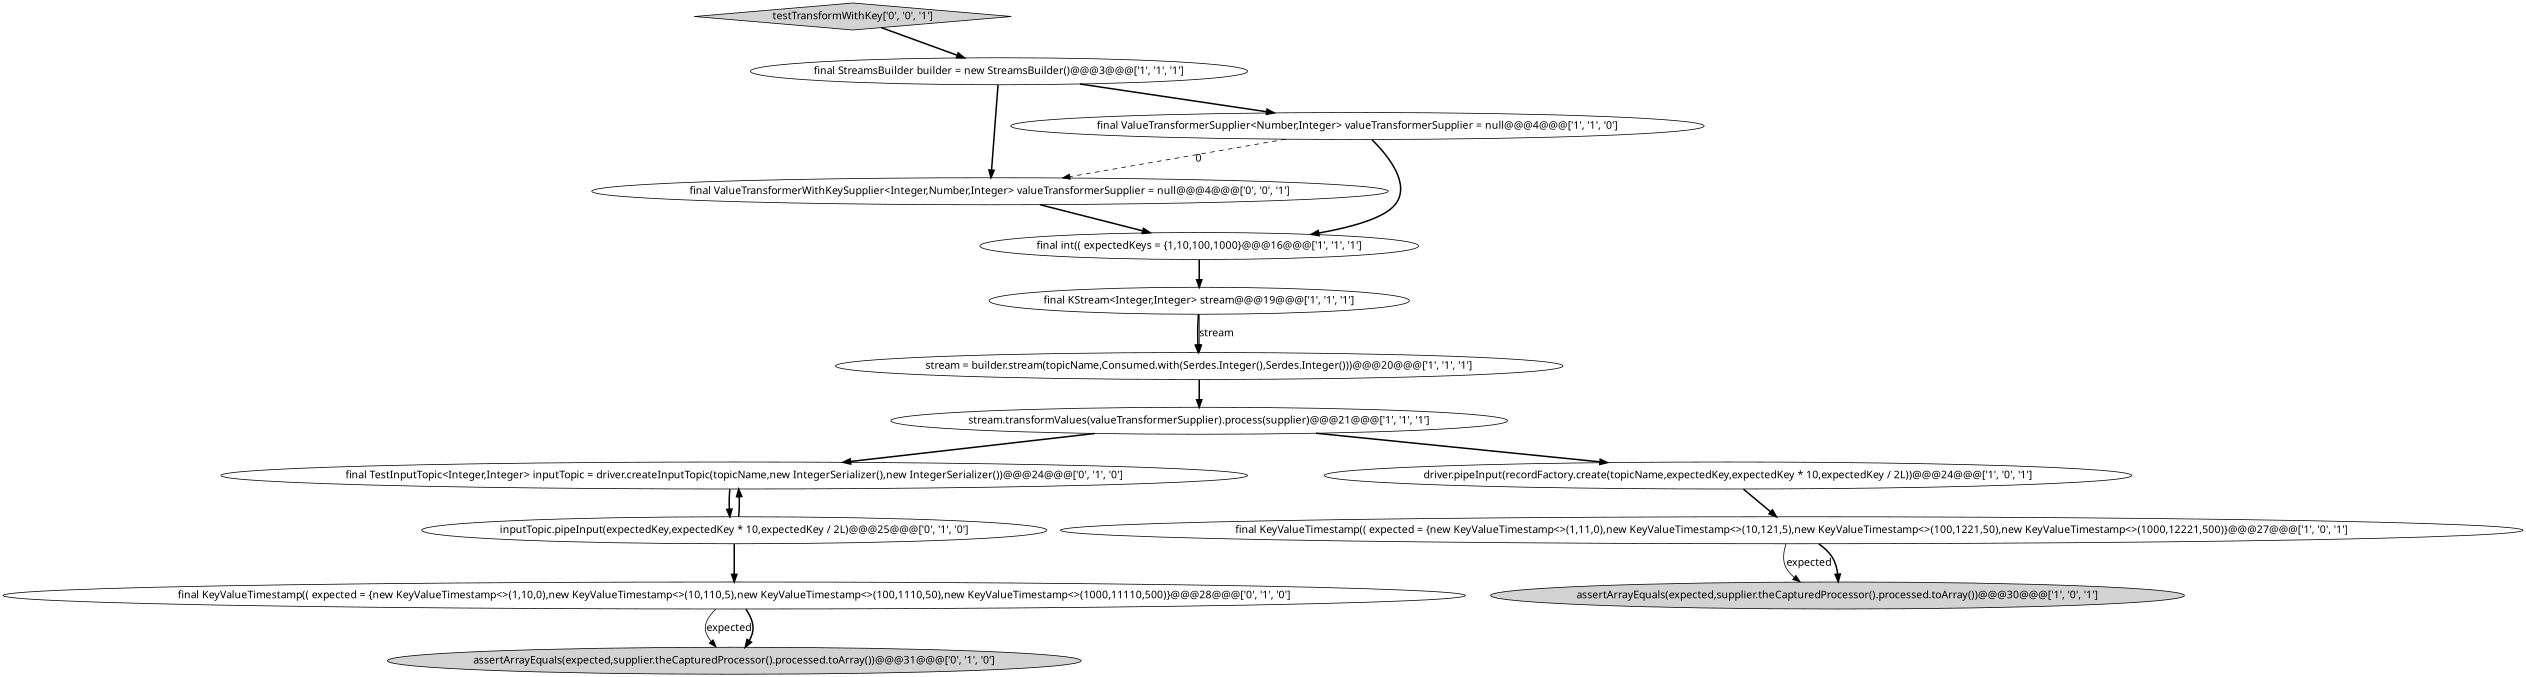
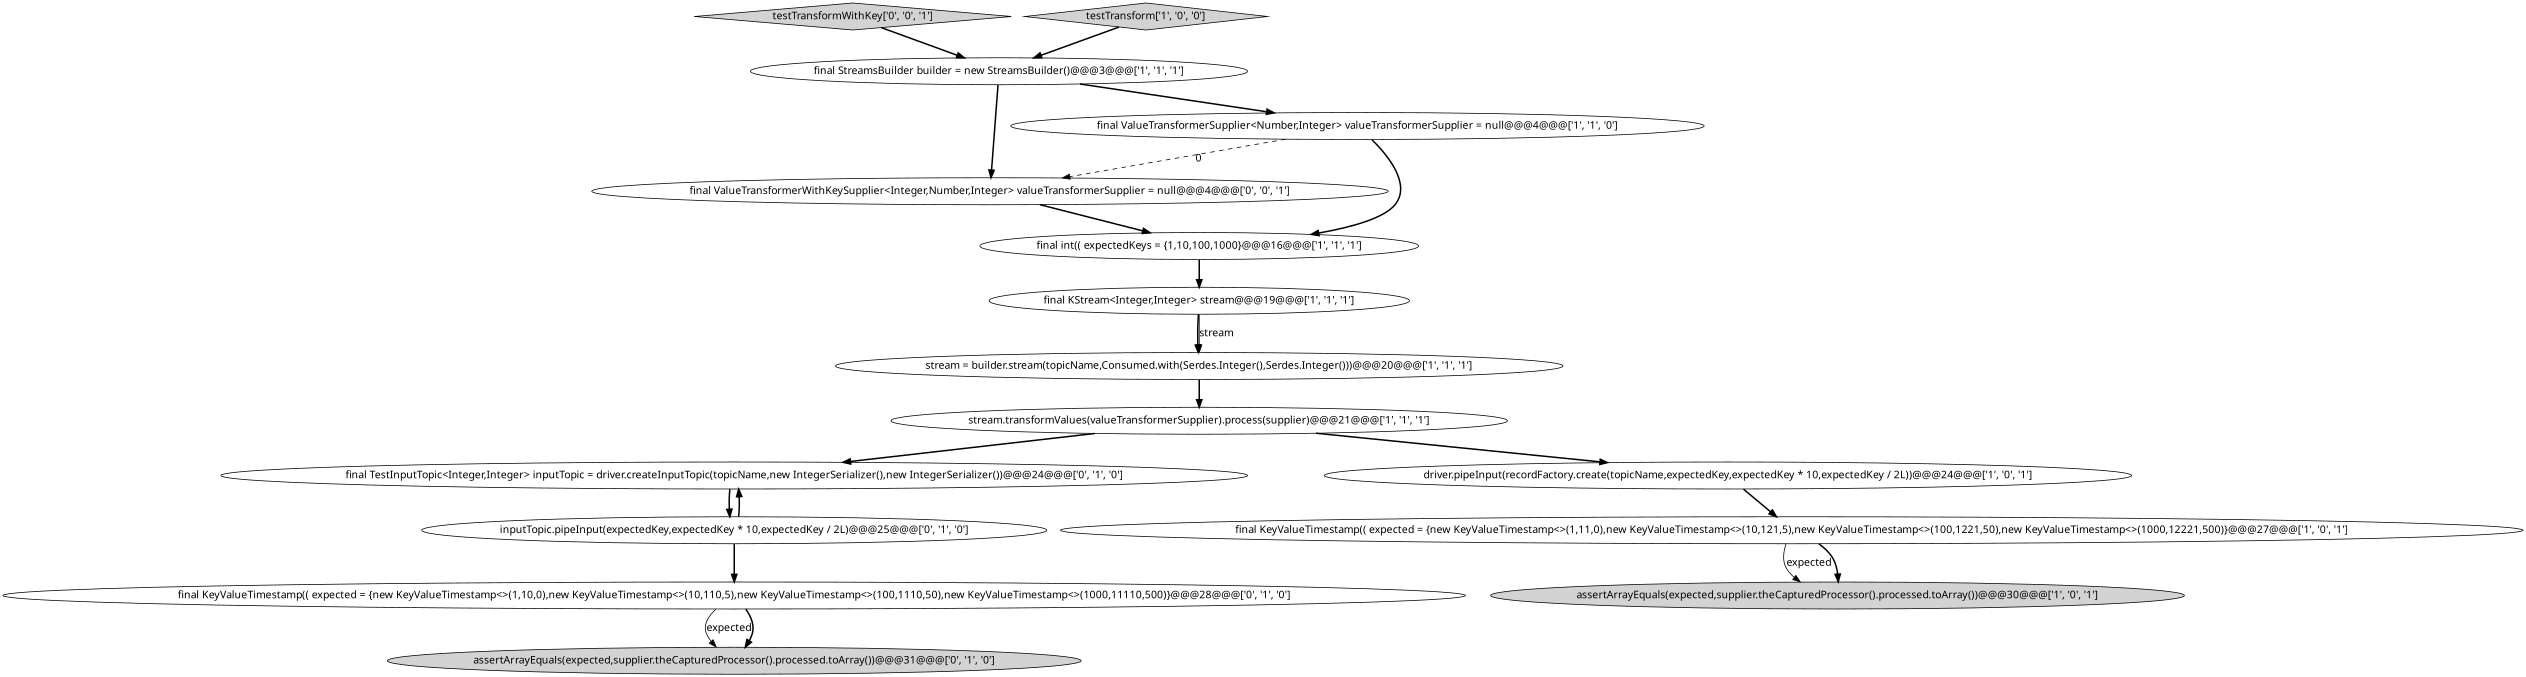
none -> (1146, 16)
